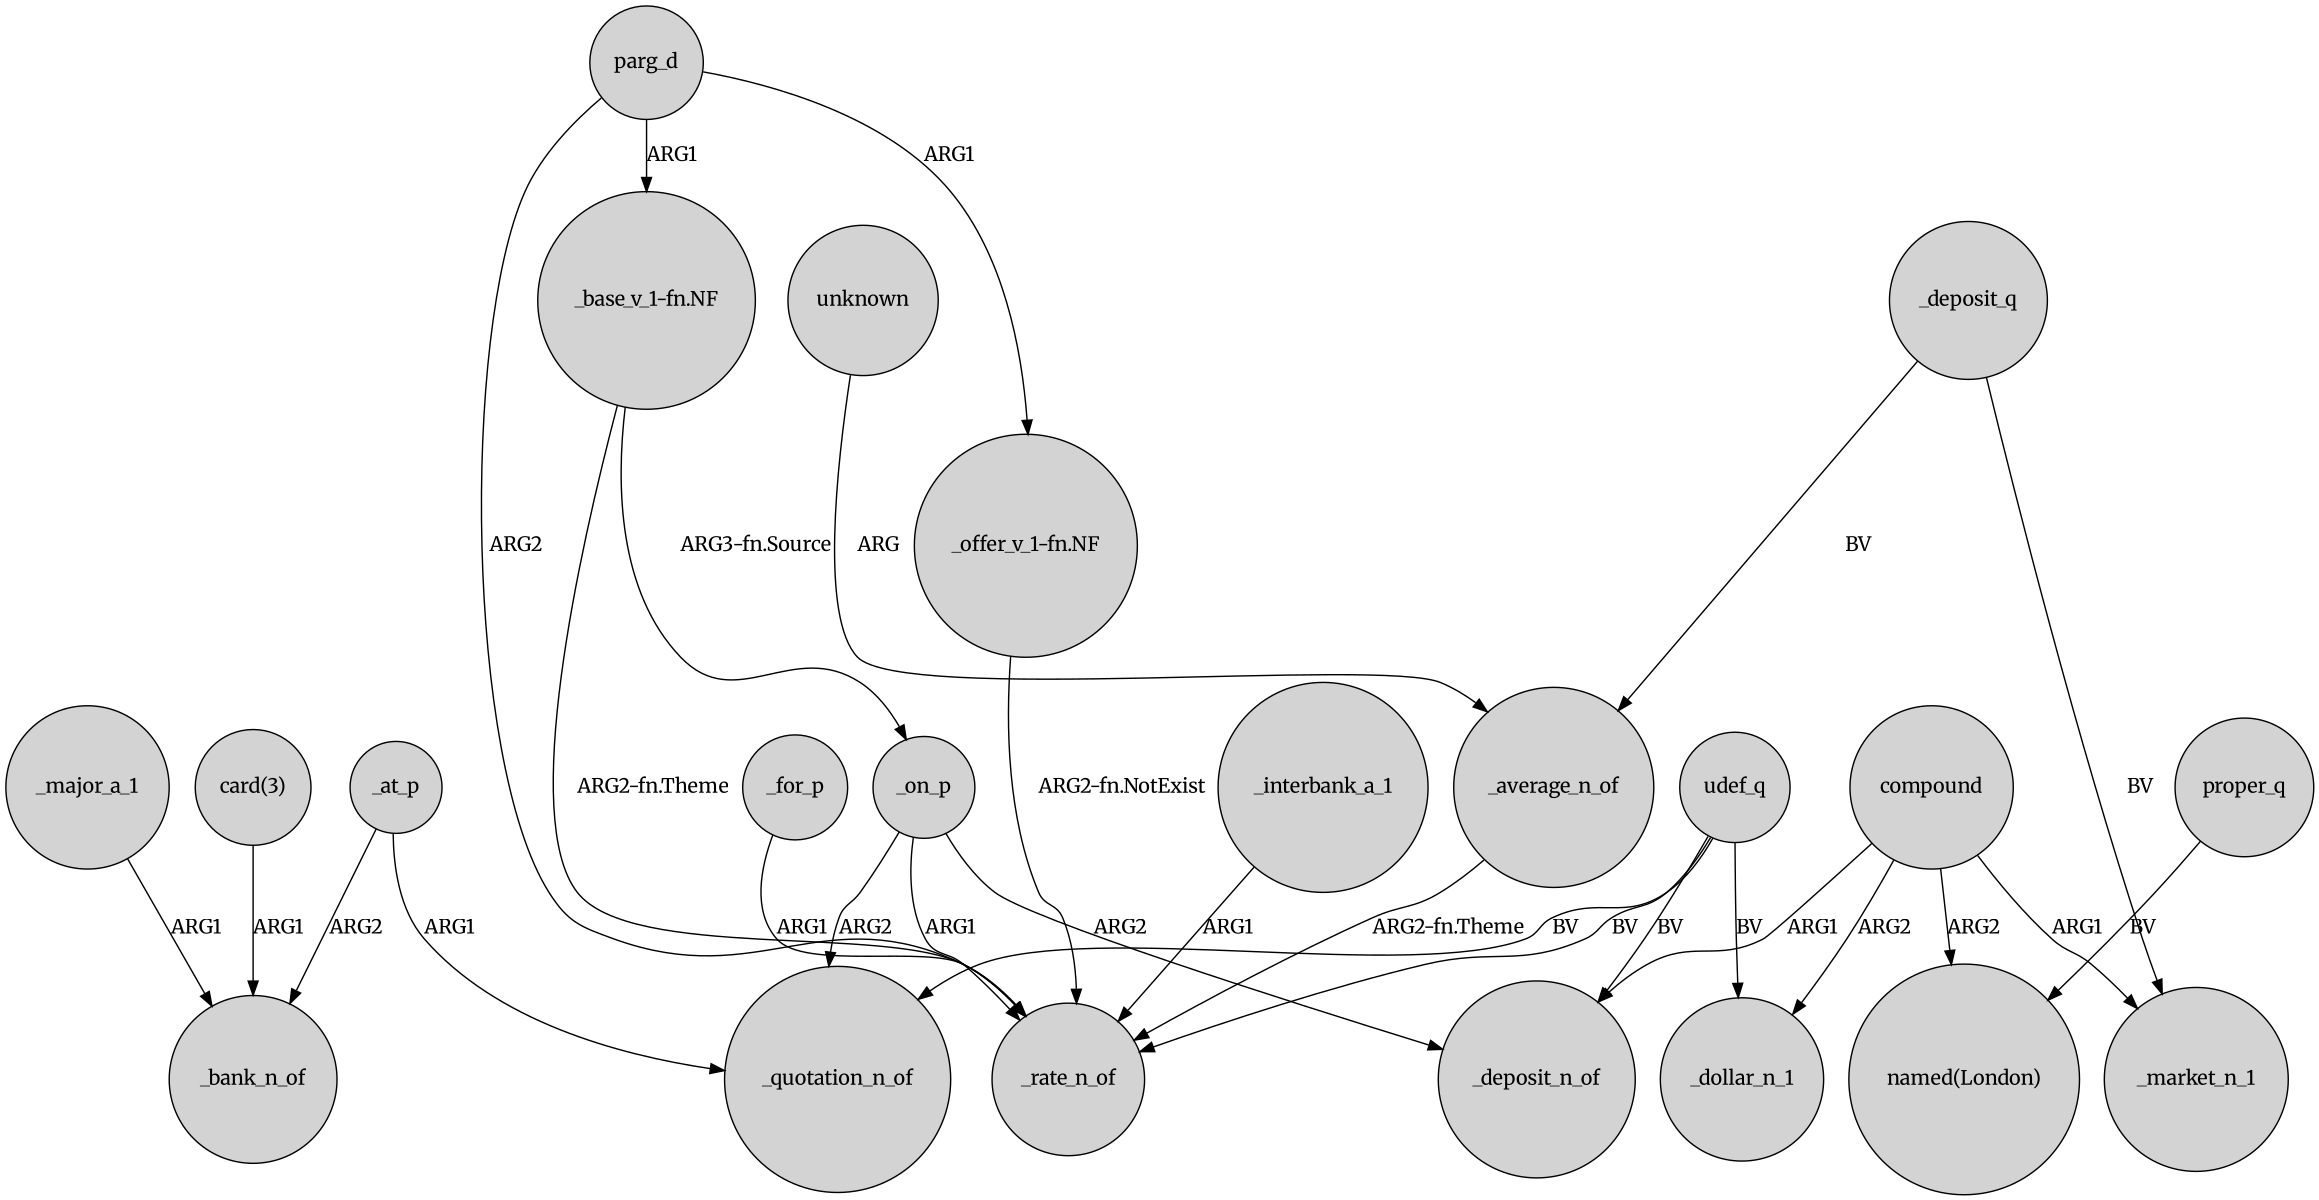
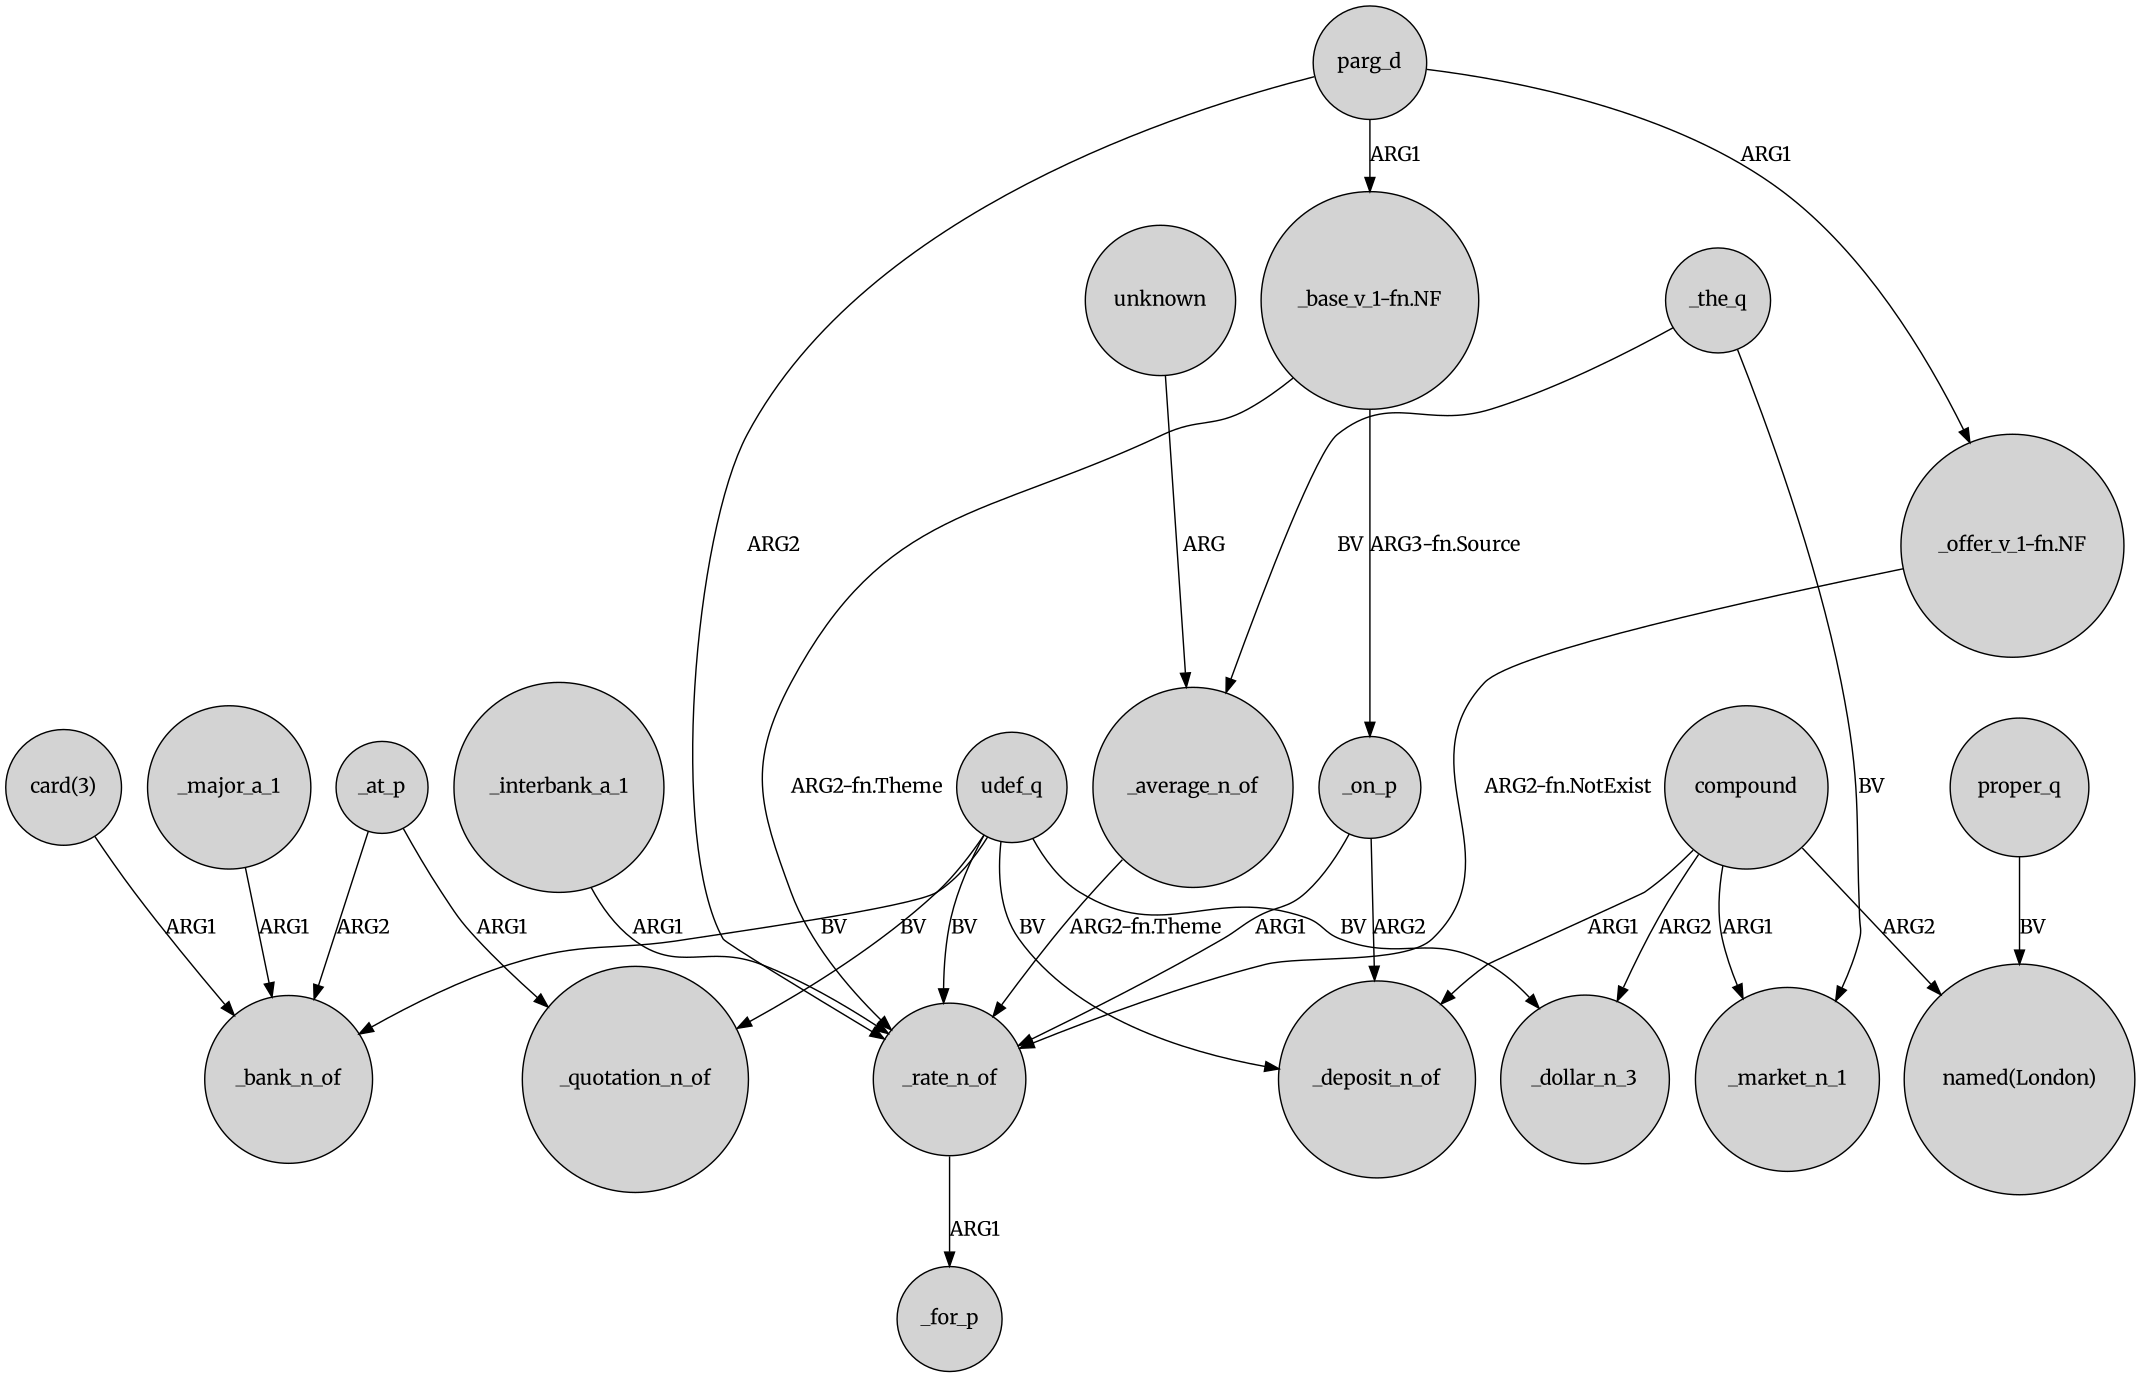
(1968, 300) -> (1718, 300)
(861, 891) -> none
none -> (687, 939)
(848, 956) -> (950, 1204)
(1742, 1079) -> (1585, 1079)
